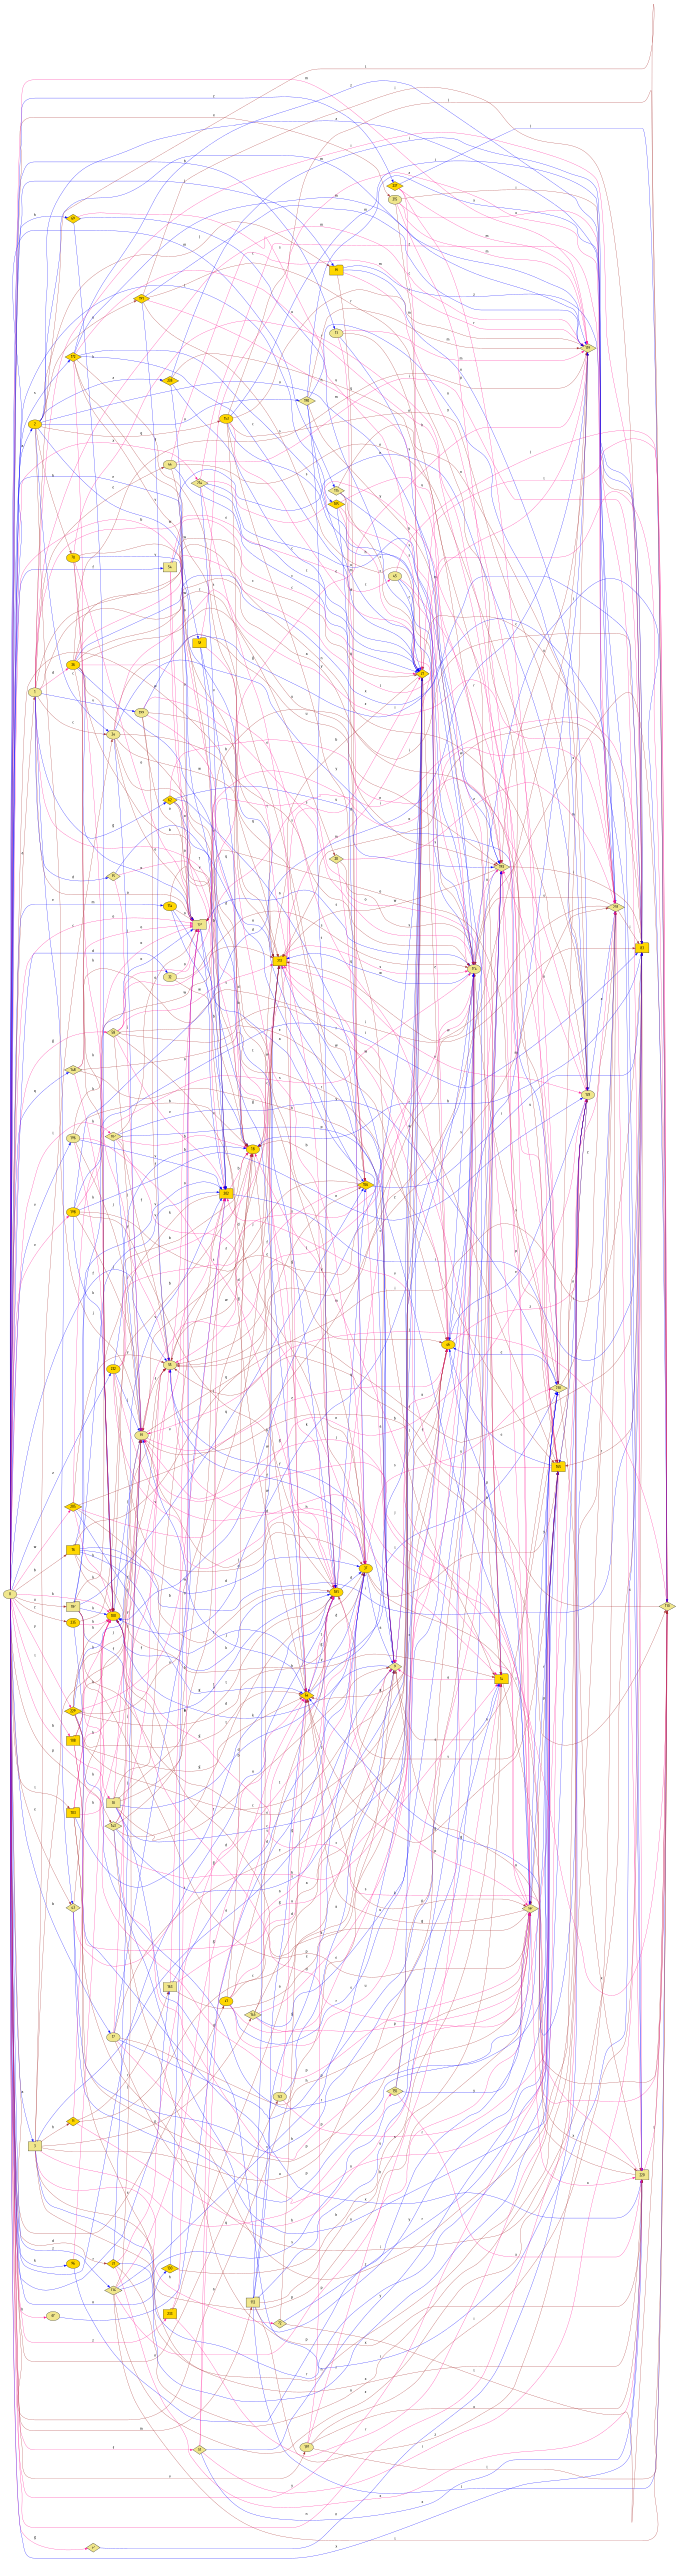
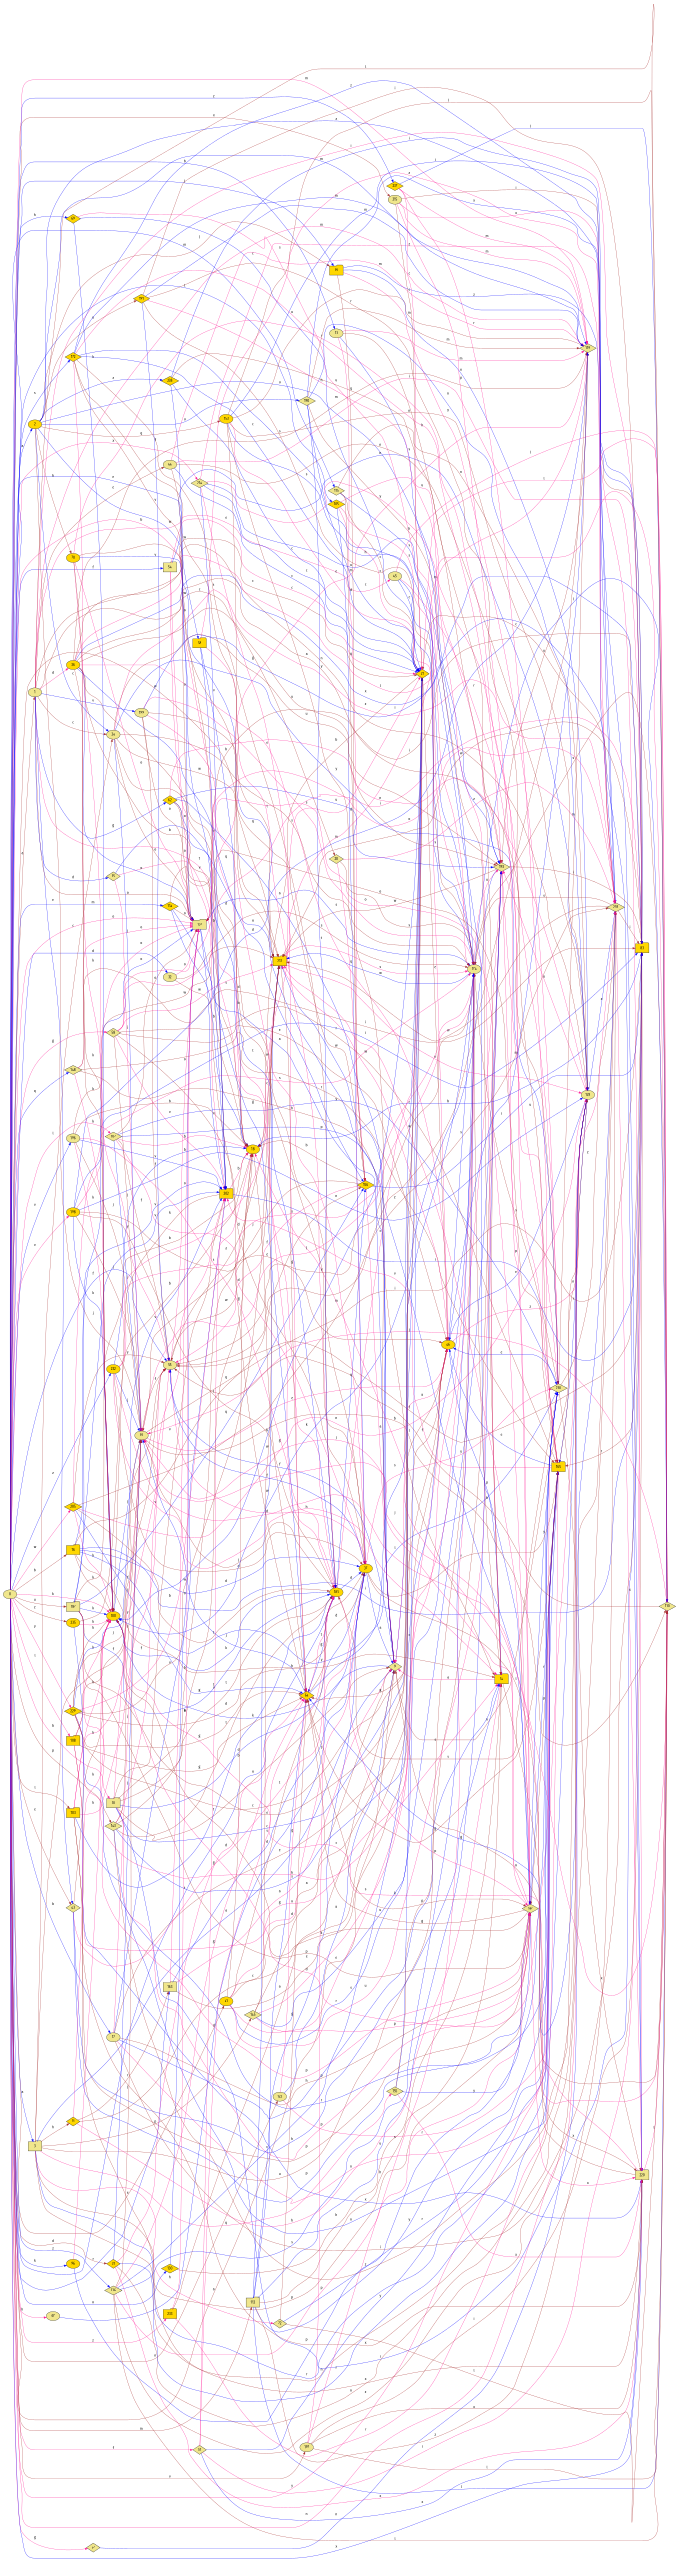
(170, 906) -> (170, 906)
